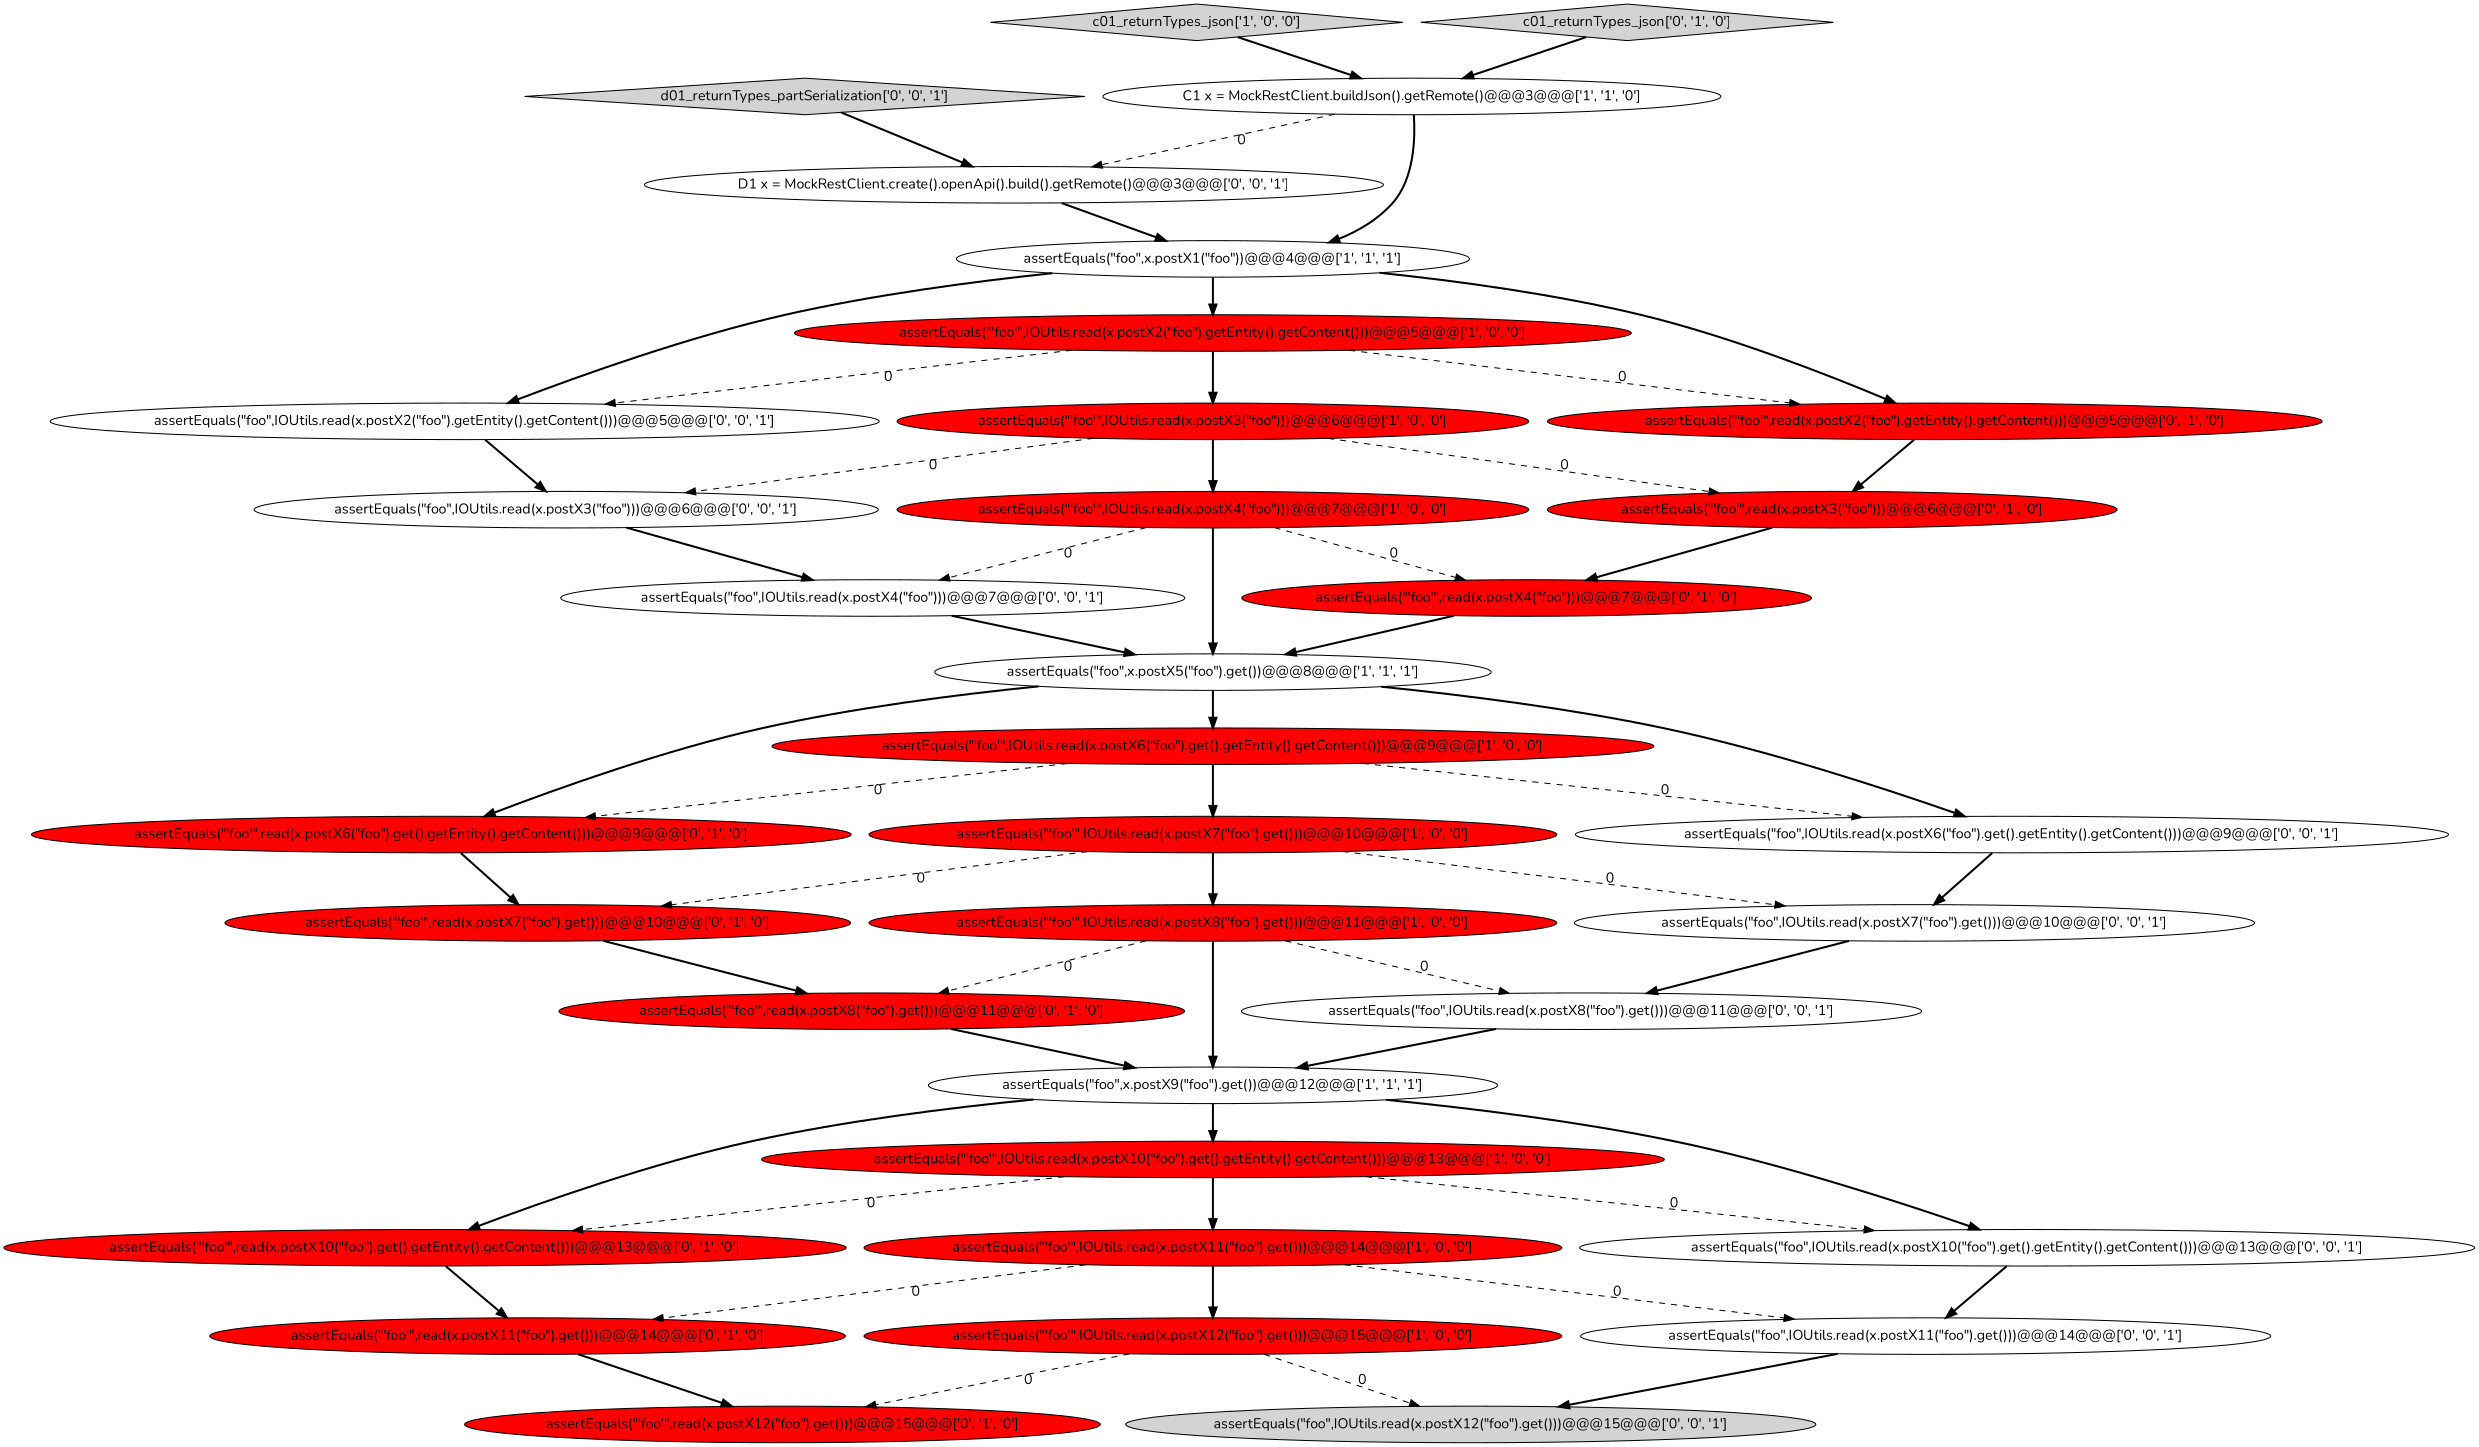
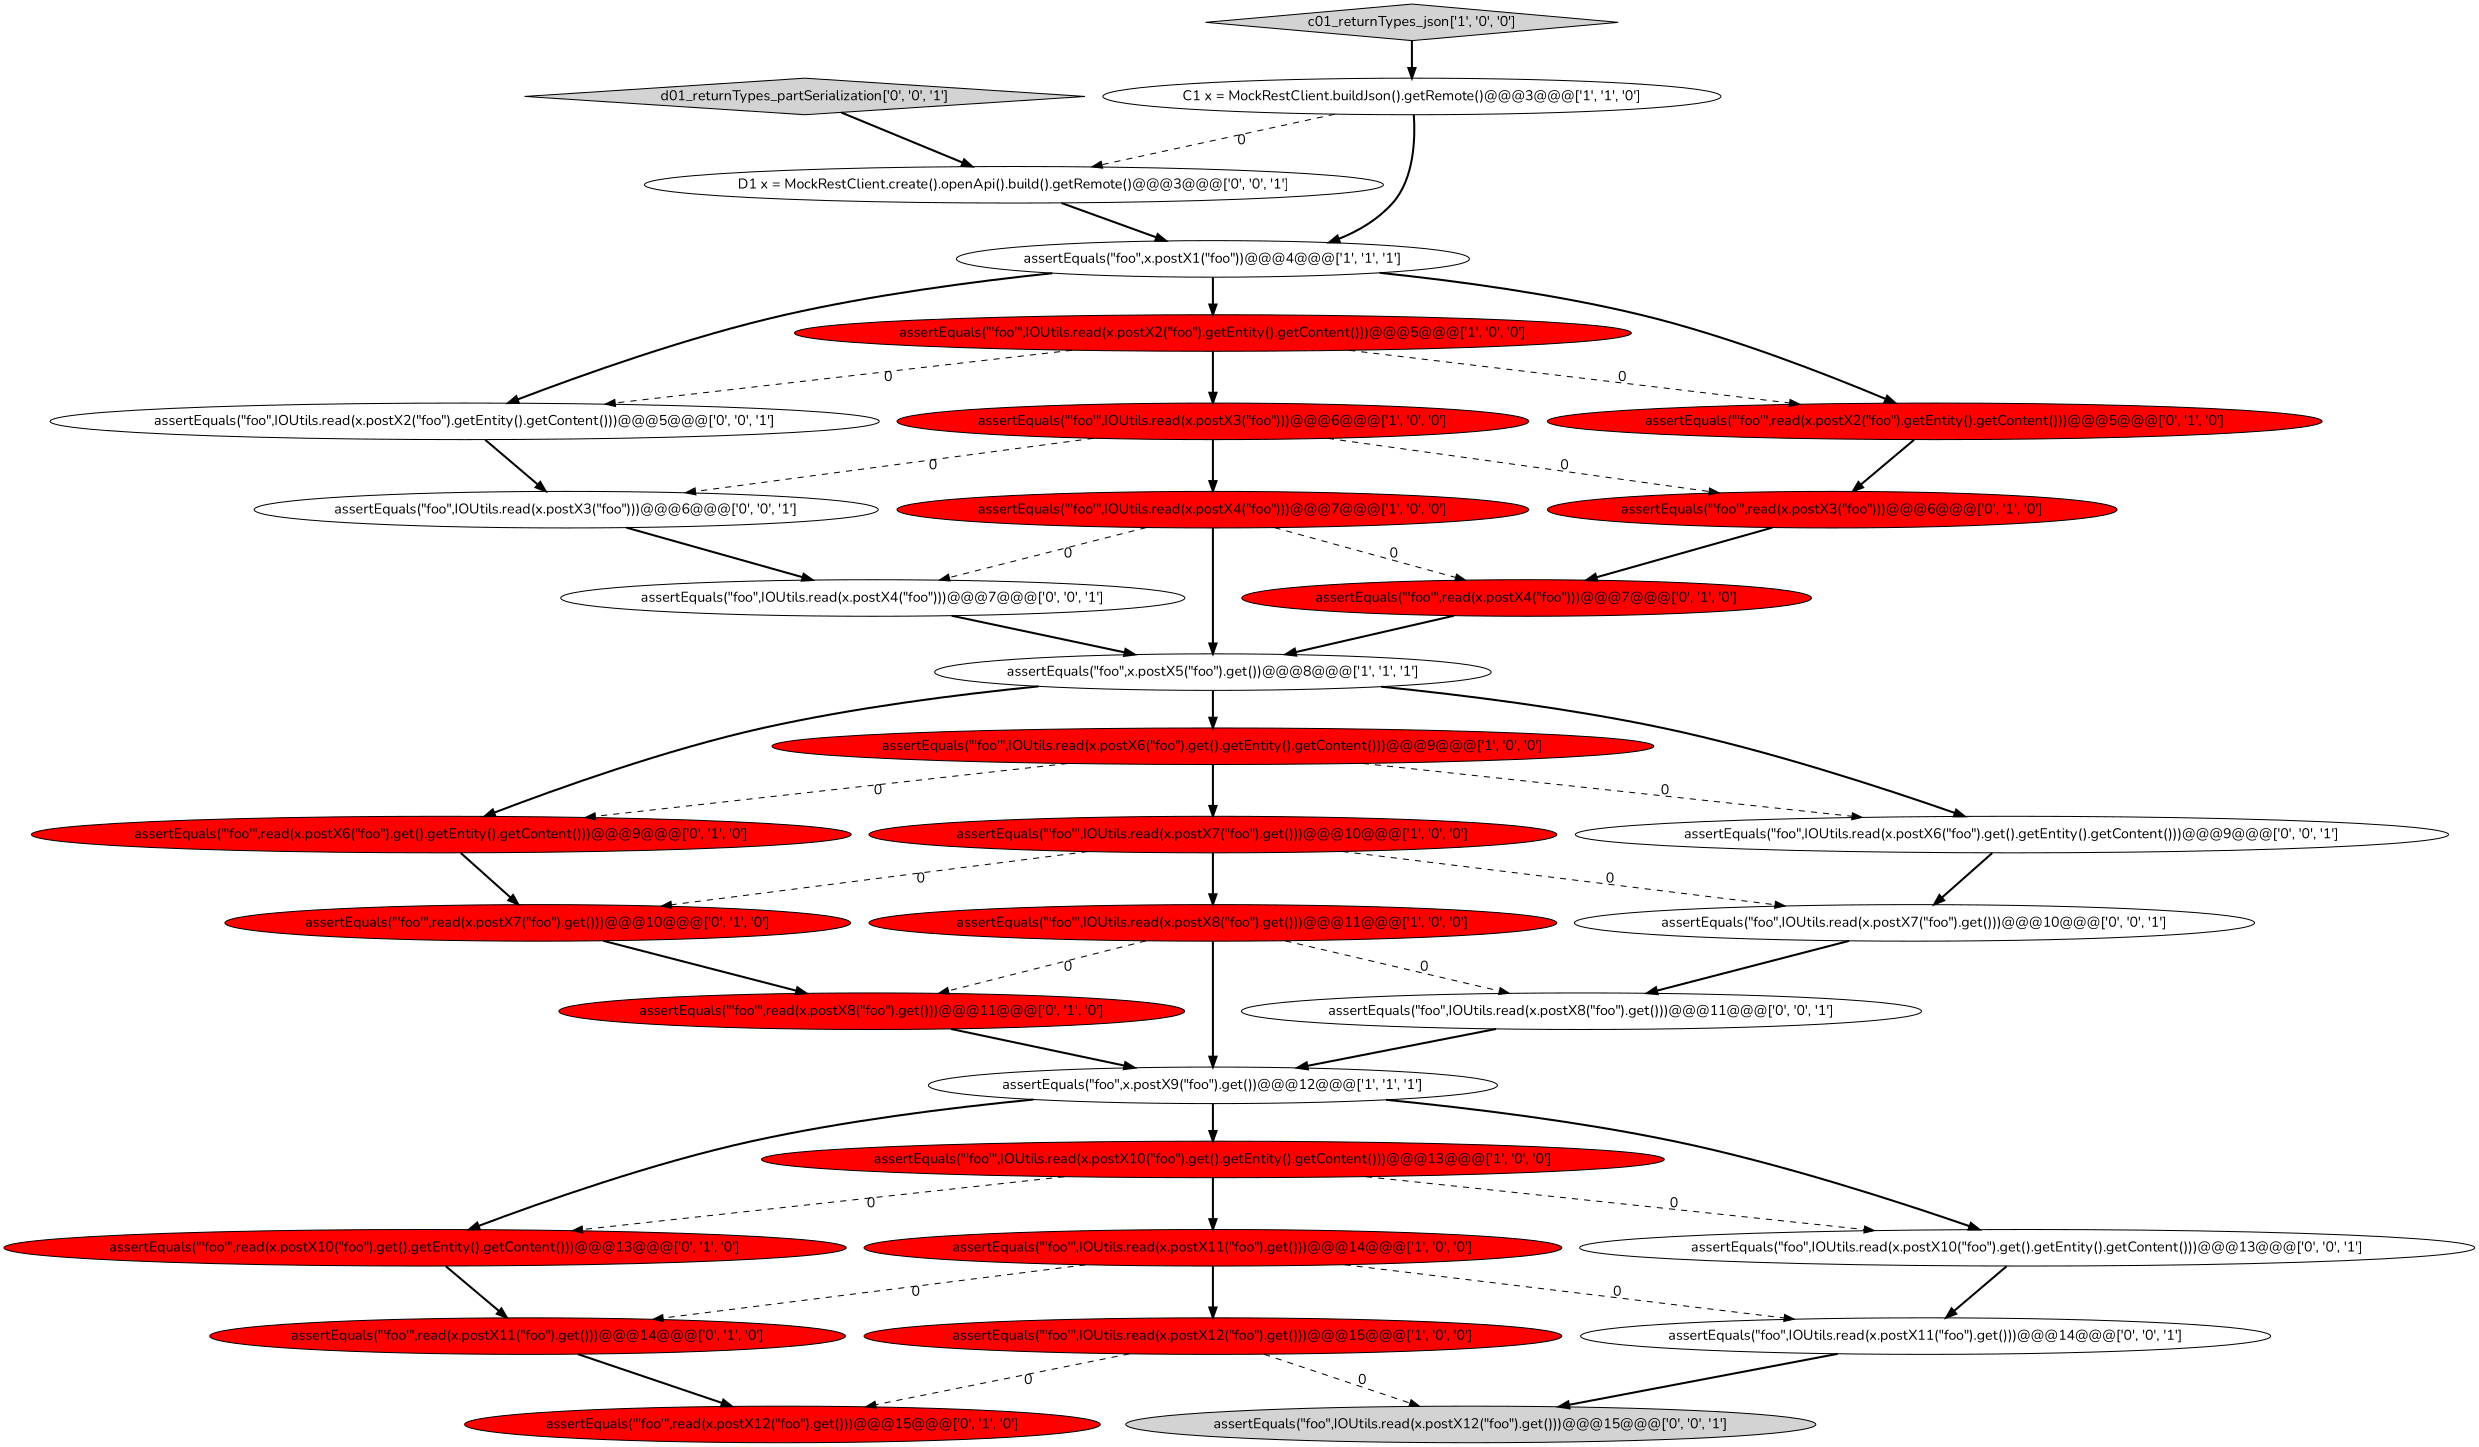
(1627, 22) -> none
